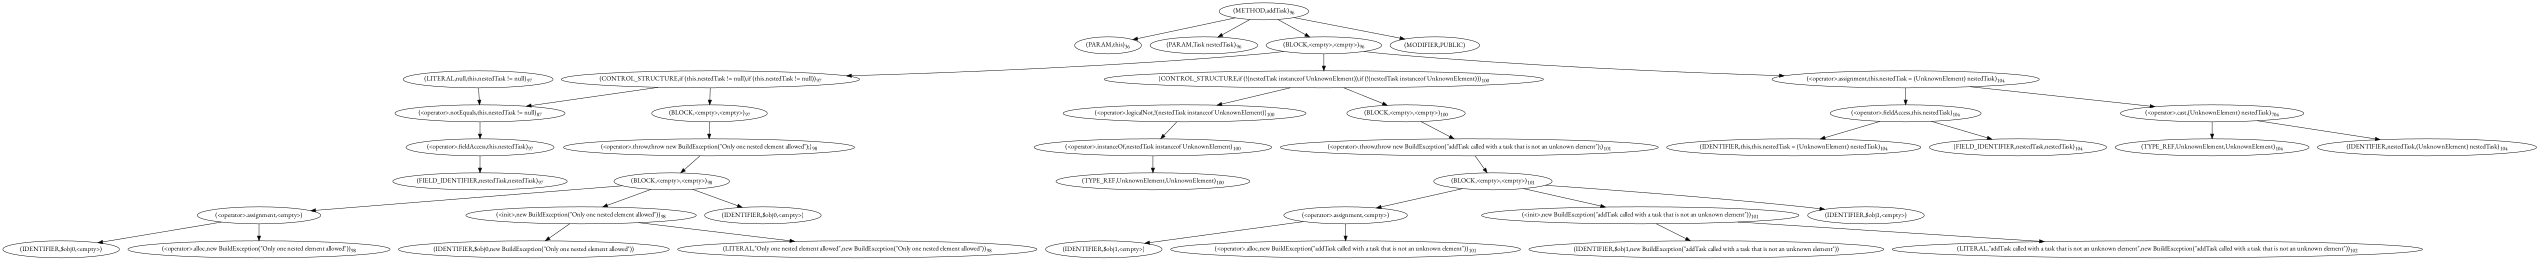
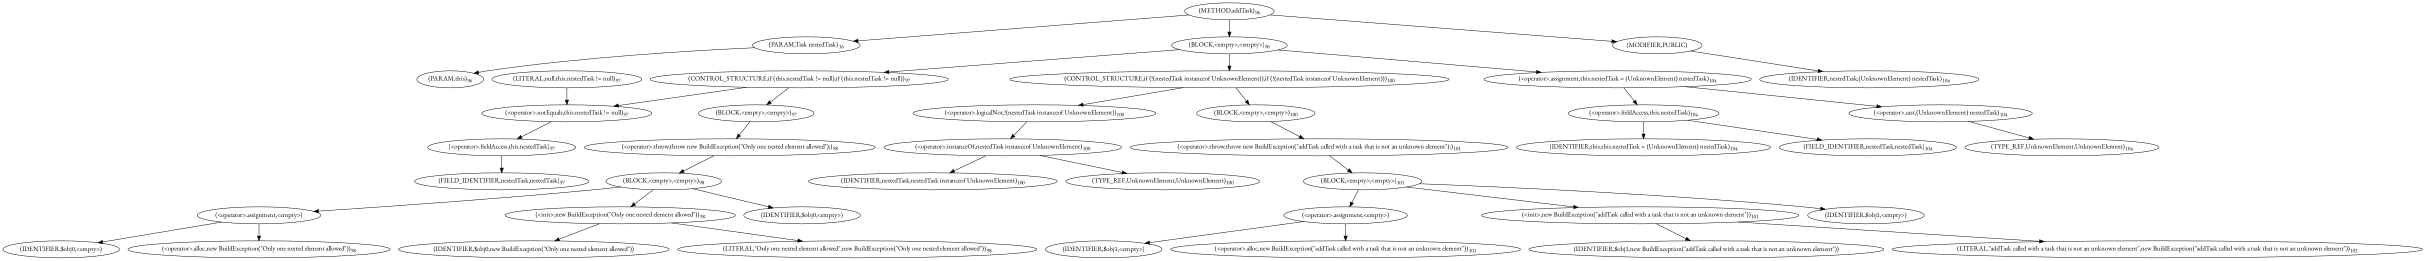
(1186, 28) -> (616, 57)
(1127, 45) -> (470, 79)
(1239, 45) -> (841, 45)
(539, 113) -> (626, 113)
(2275, 113) -> (2004, 113)
(2316, 130) -> (1754, 61)
none -> (933, 181)
